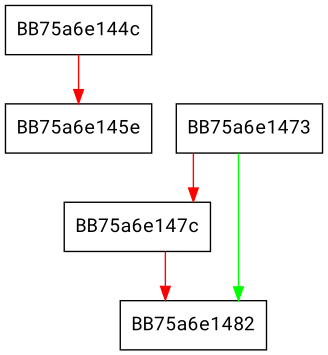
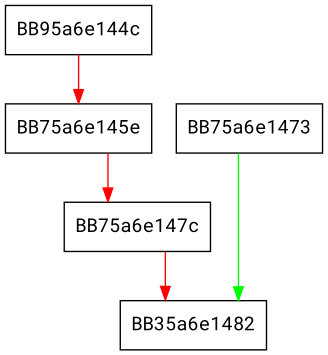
(79, 30) -> (79, 30)
(193, 171) -> (108, 171)
(193, 325) -> (193, 325)
